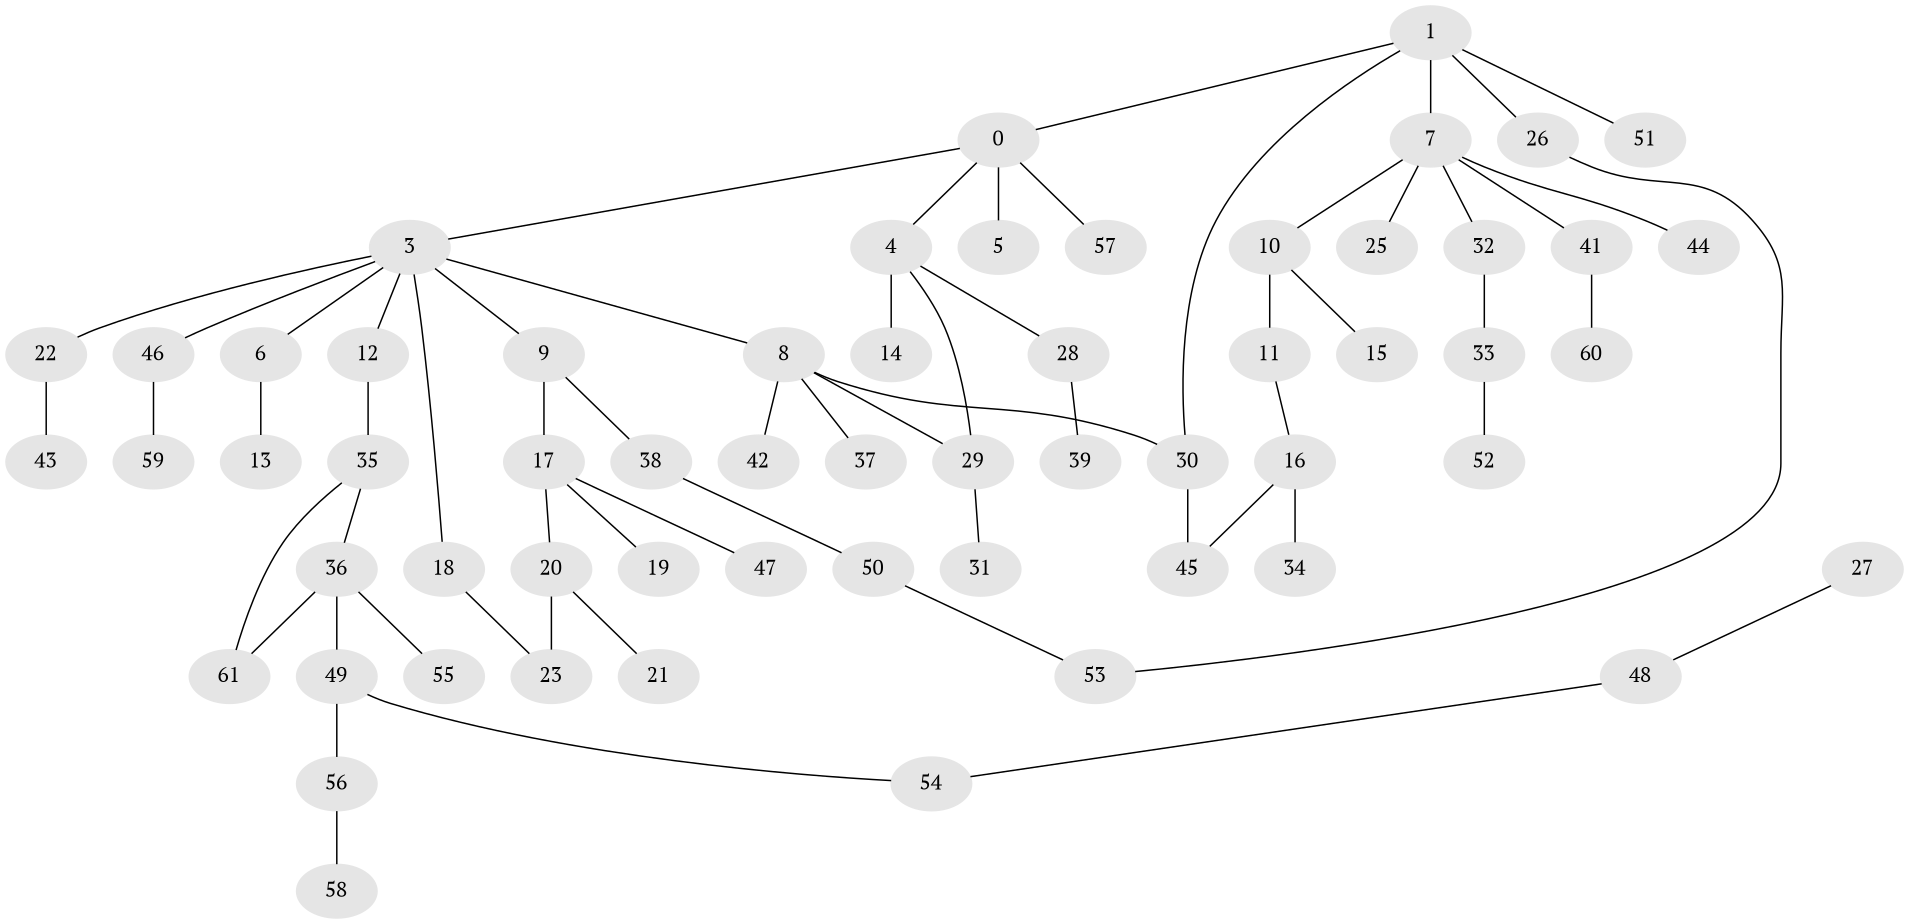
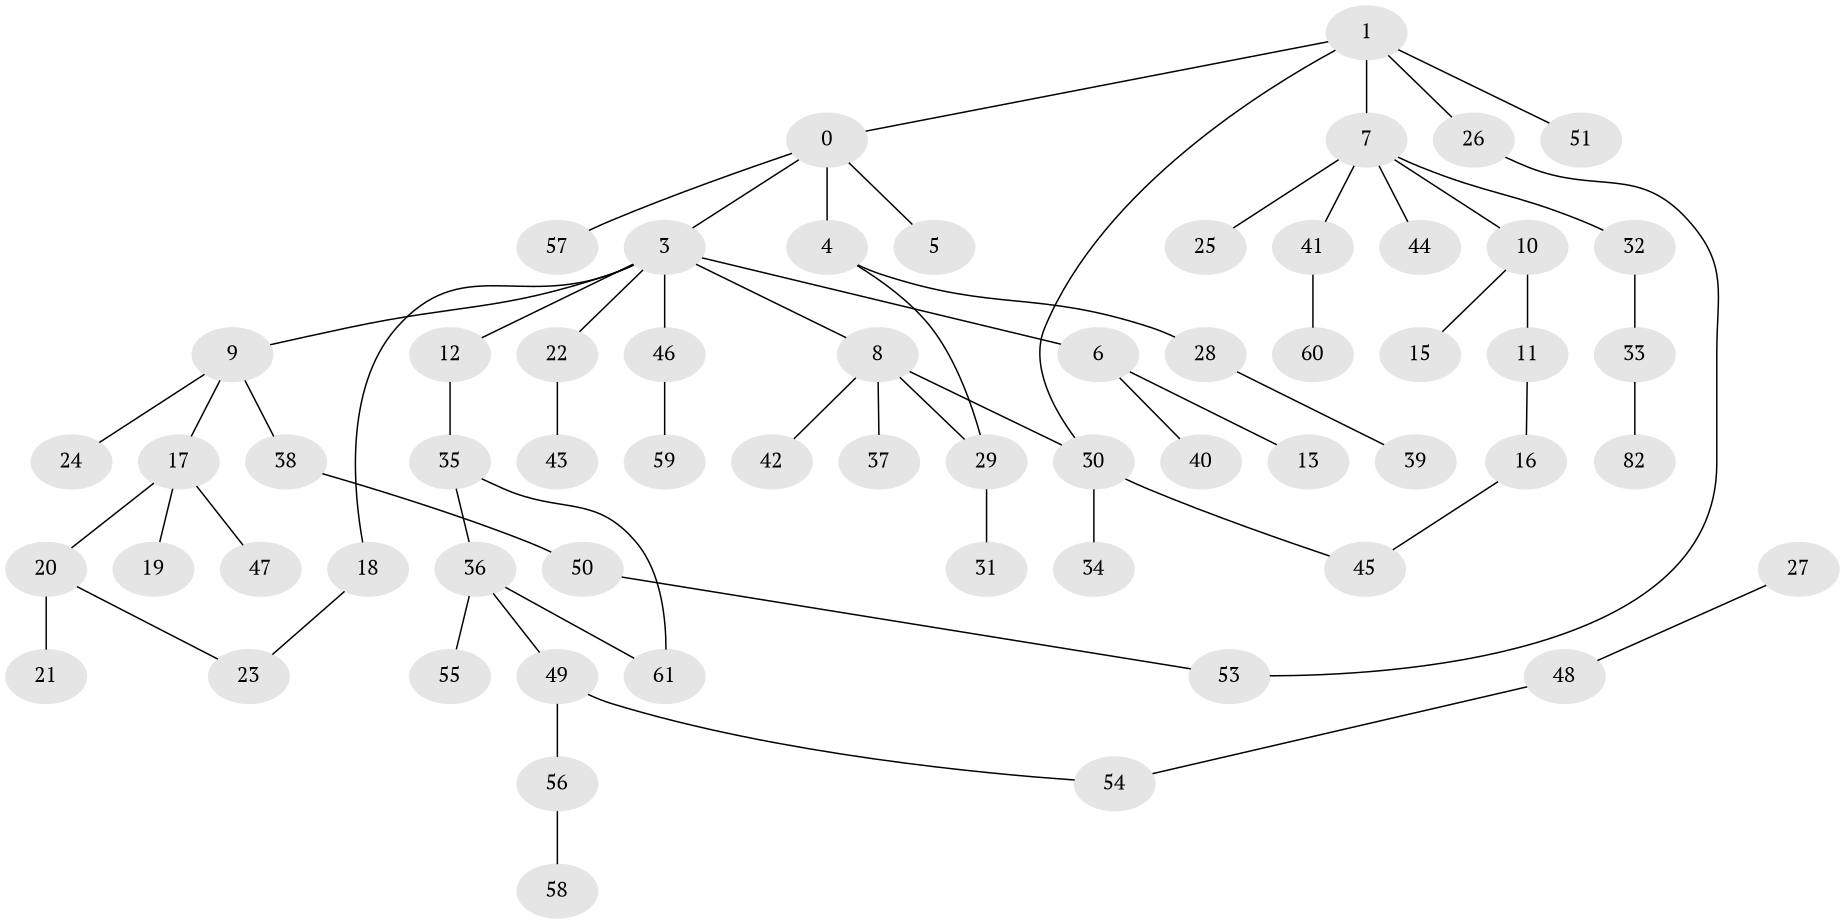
(891, 355) -> none
none -> (72, 462)
none -> (1201, 462)
(1484, 462) -> (1635, 462)
(1295, 516) -> (1094, 516)
